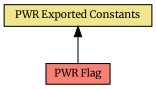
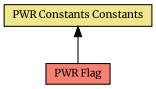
(78, 16) -> (78, 16)
